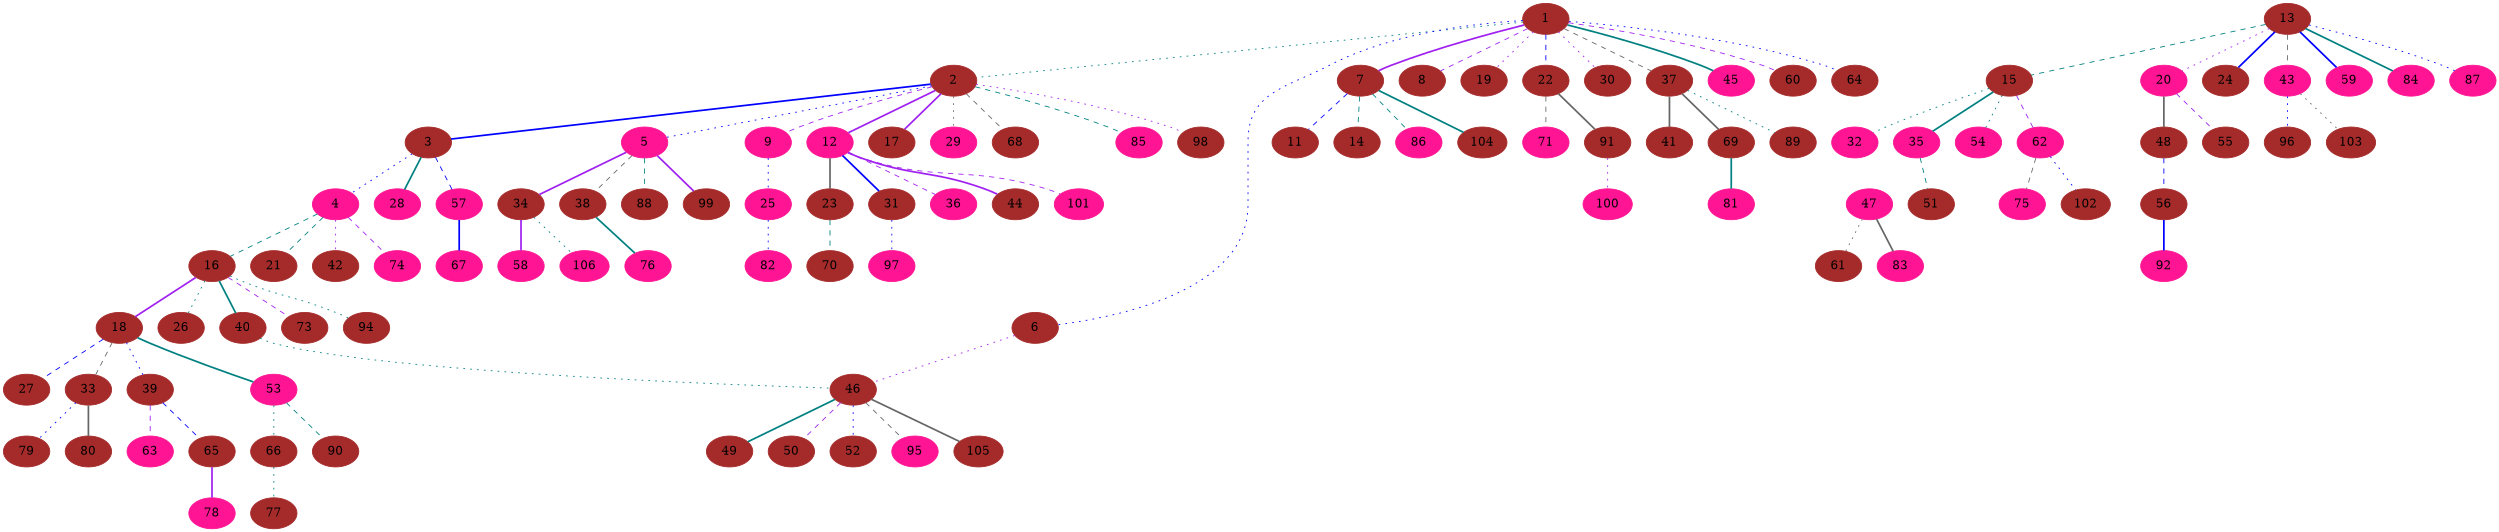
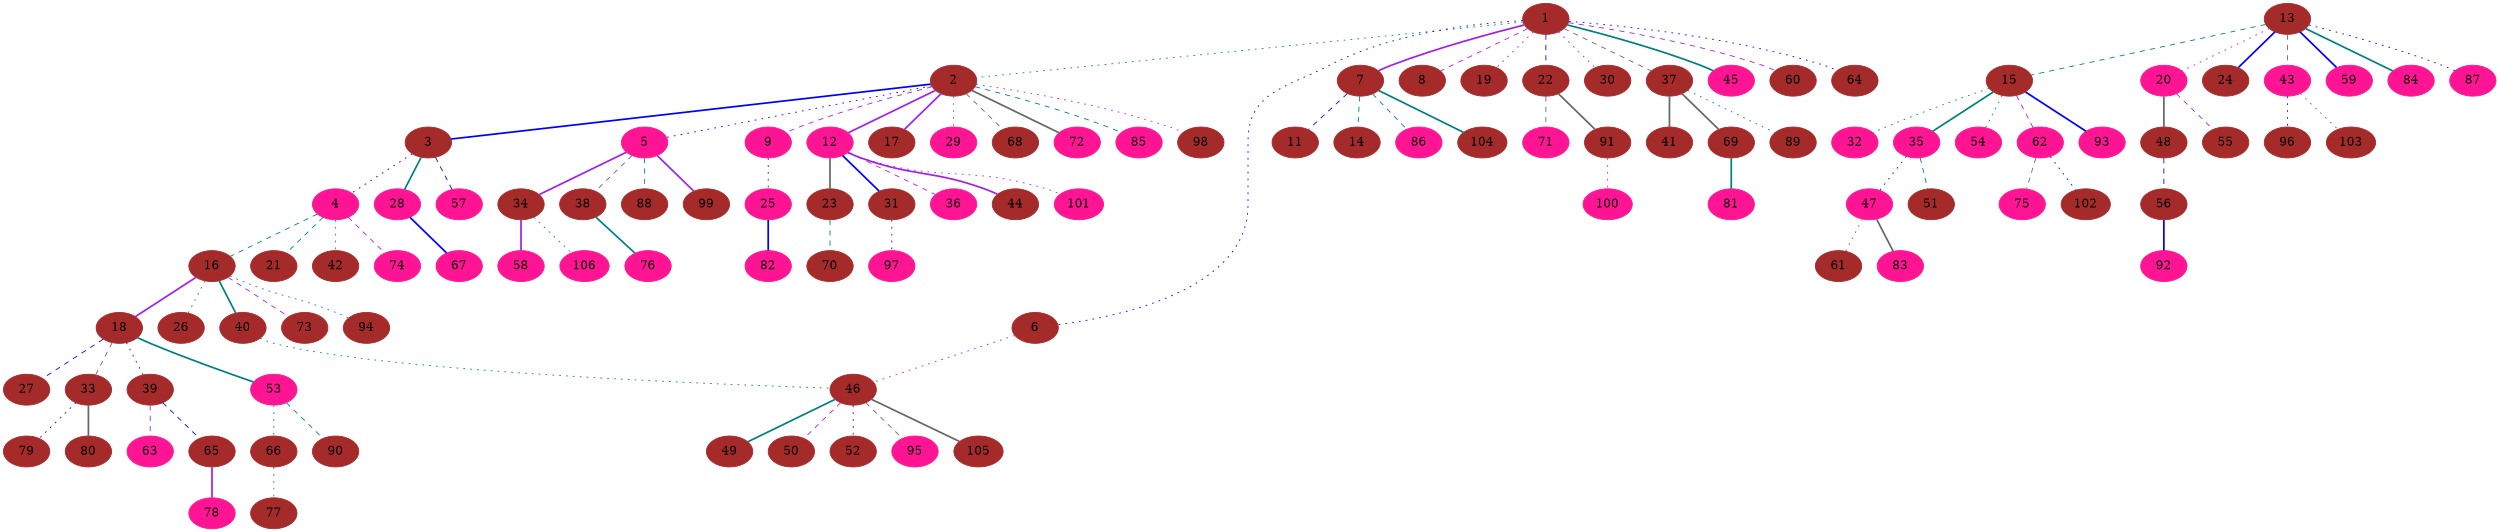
none -> (1077, 142)
none -> (2102, 142)
none -> (1893, 173)
(954, 174) -> (954, 174)
(459, 235) -> (428, 235)
(768, 235) -> (768, 235)
